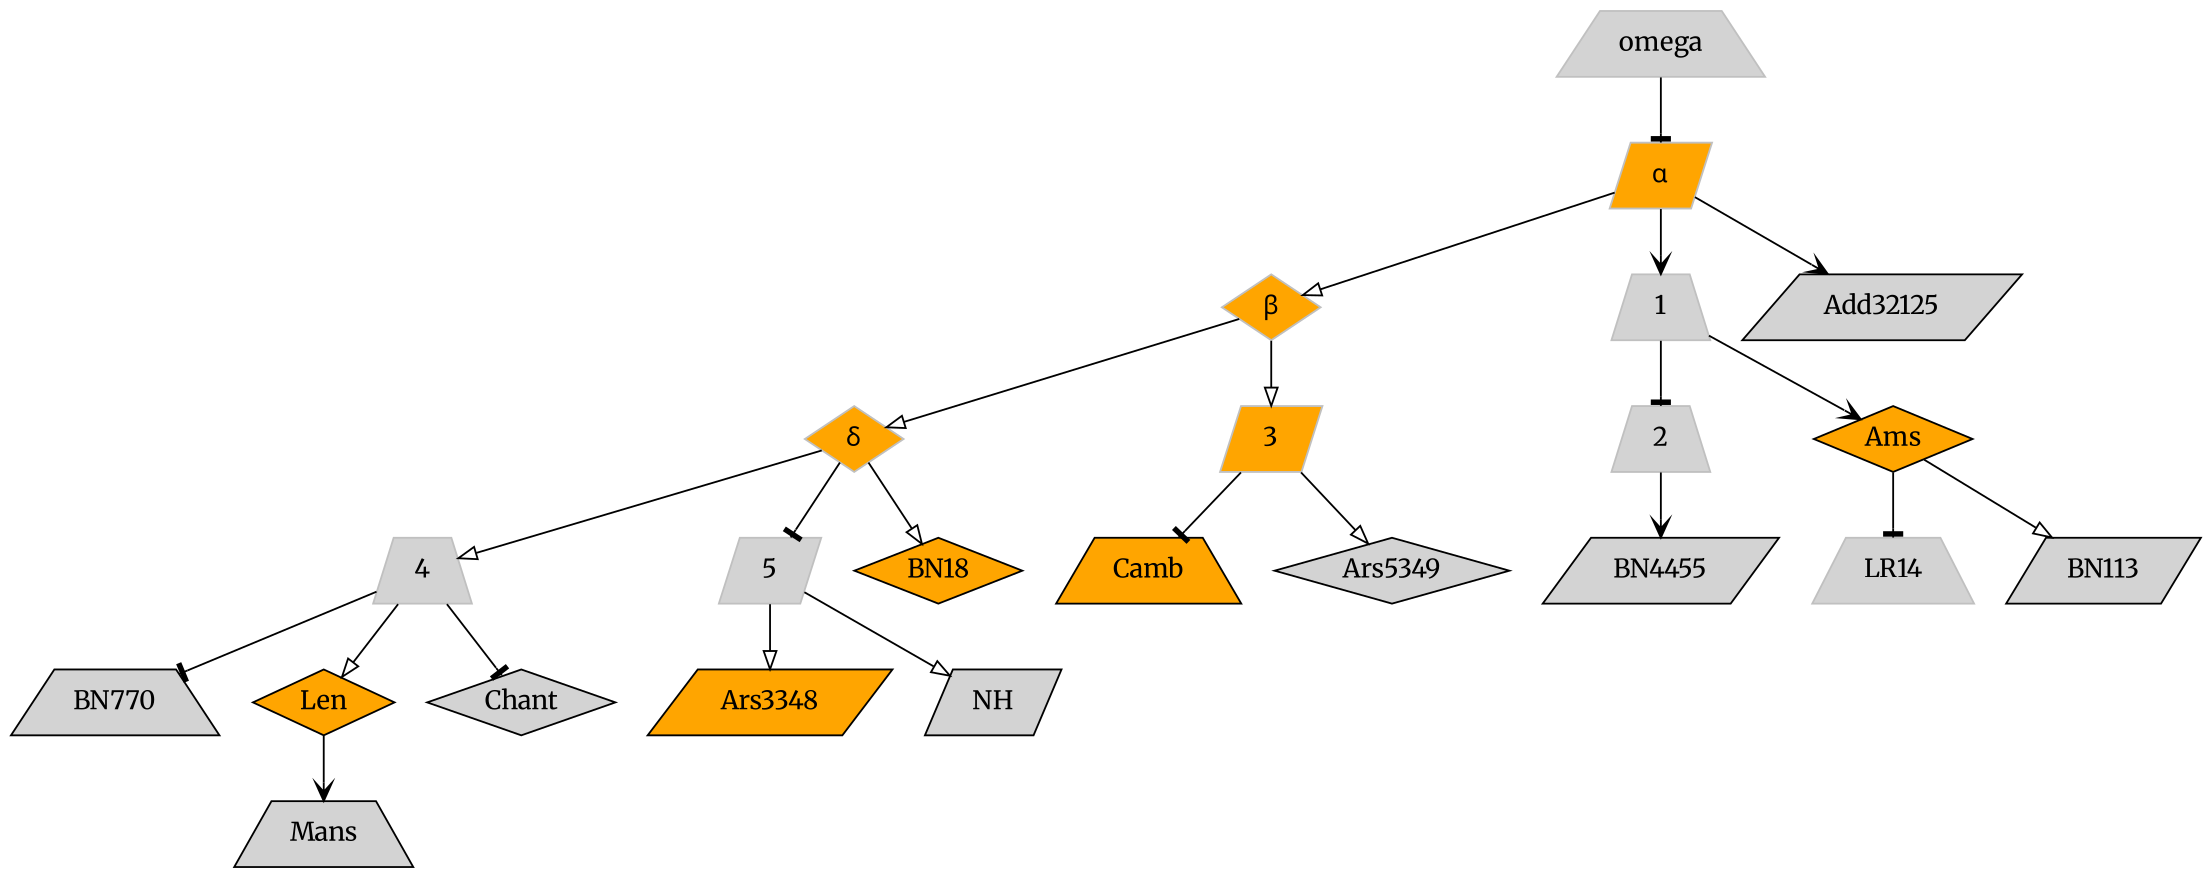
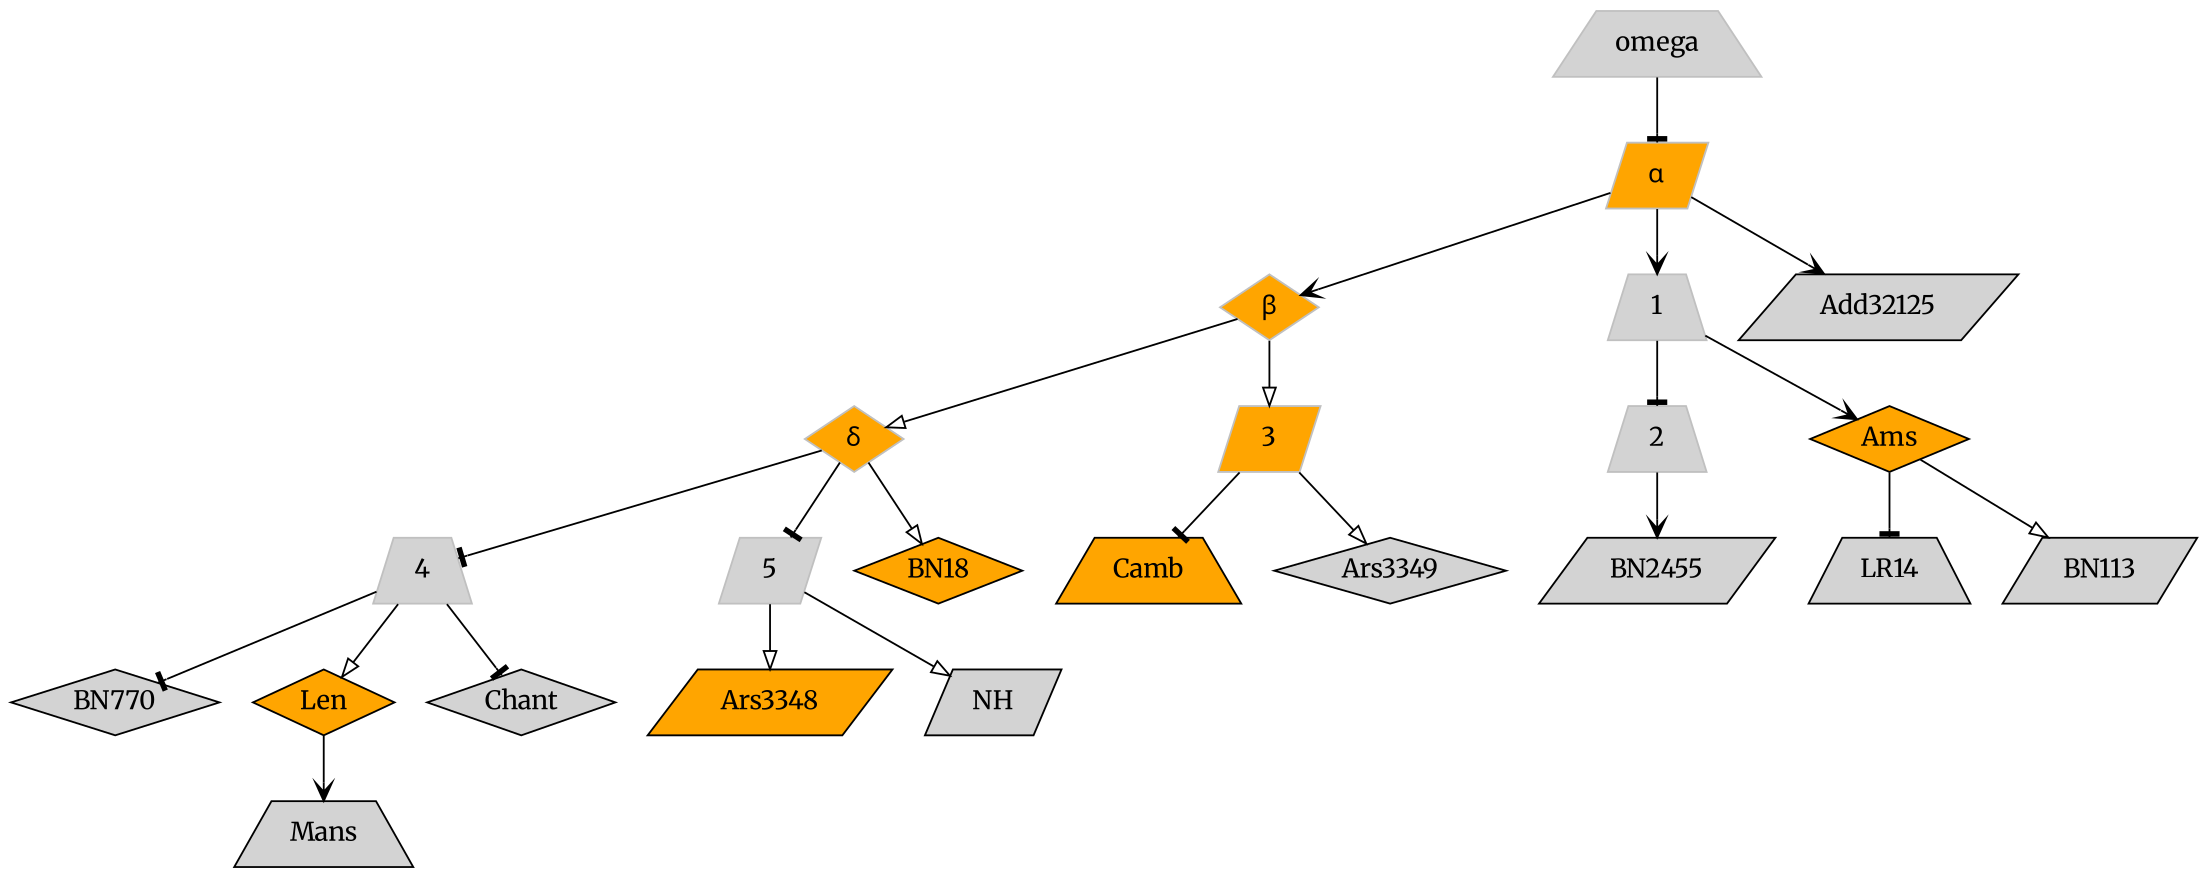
(1468, 241) -> (1464, 241)
(649, 502) -> (645, 503)
(1392, 571) -> (1390, 571)
(1661, 571) -> (1657, 571)
(1893, 571) -> (1890, 571)
(115, 702) -> (115, 702)
